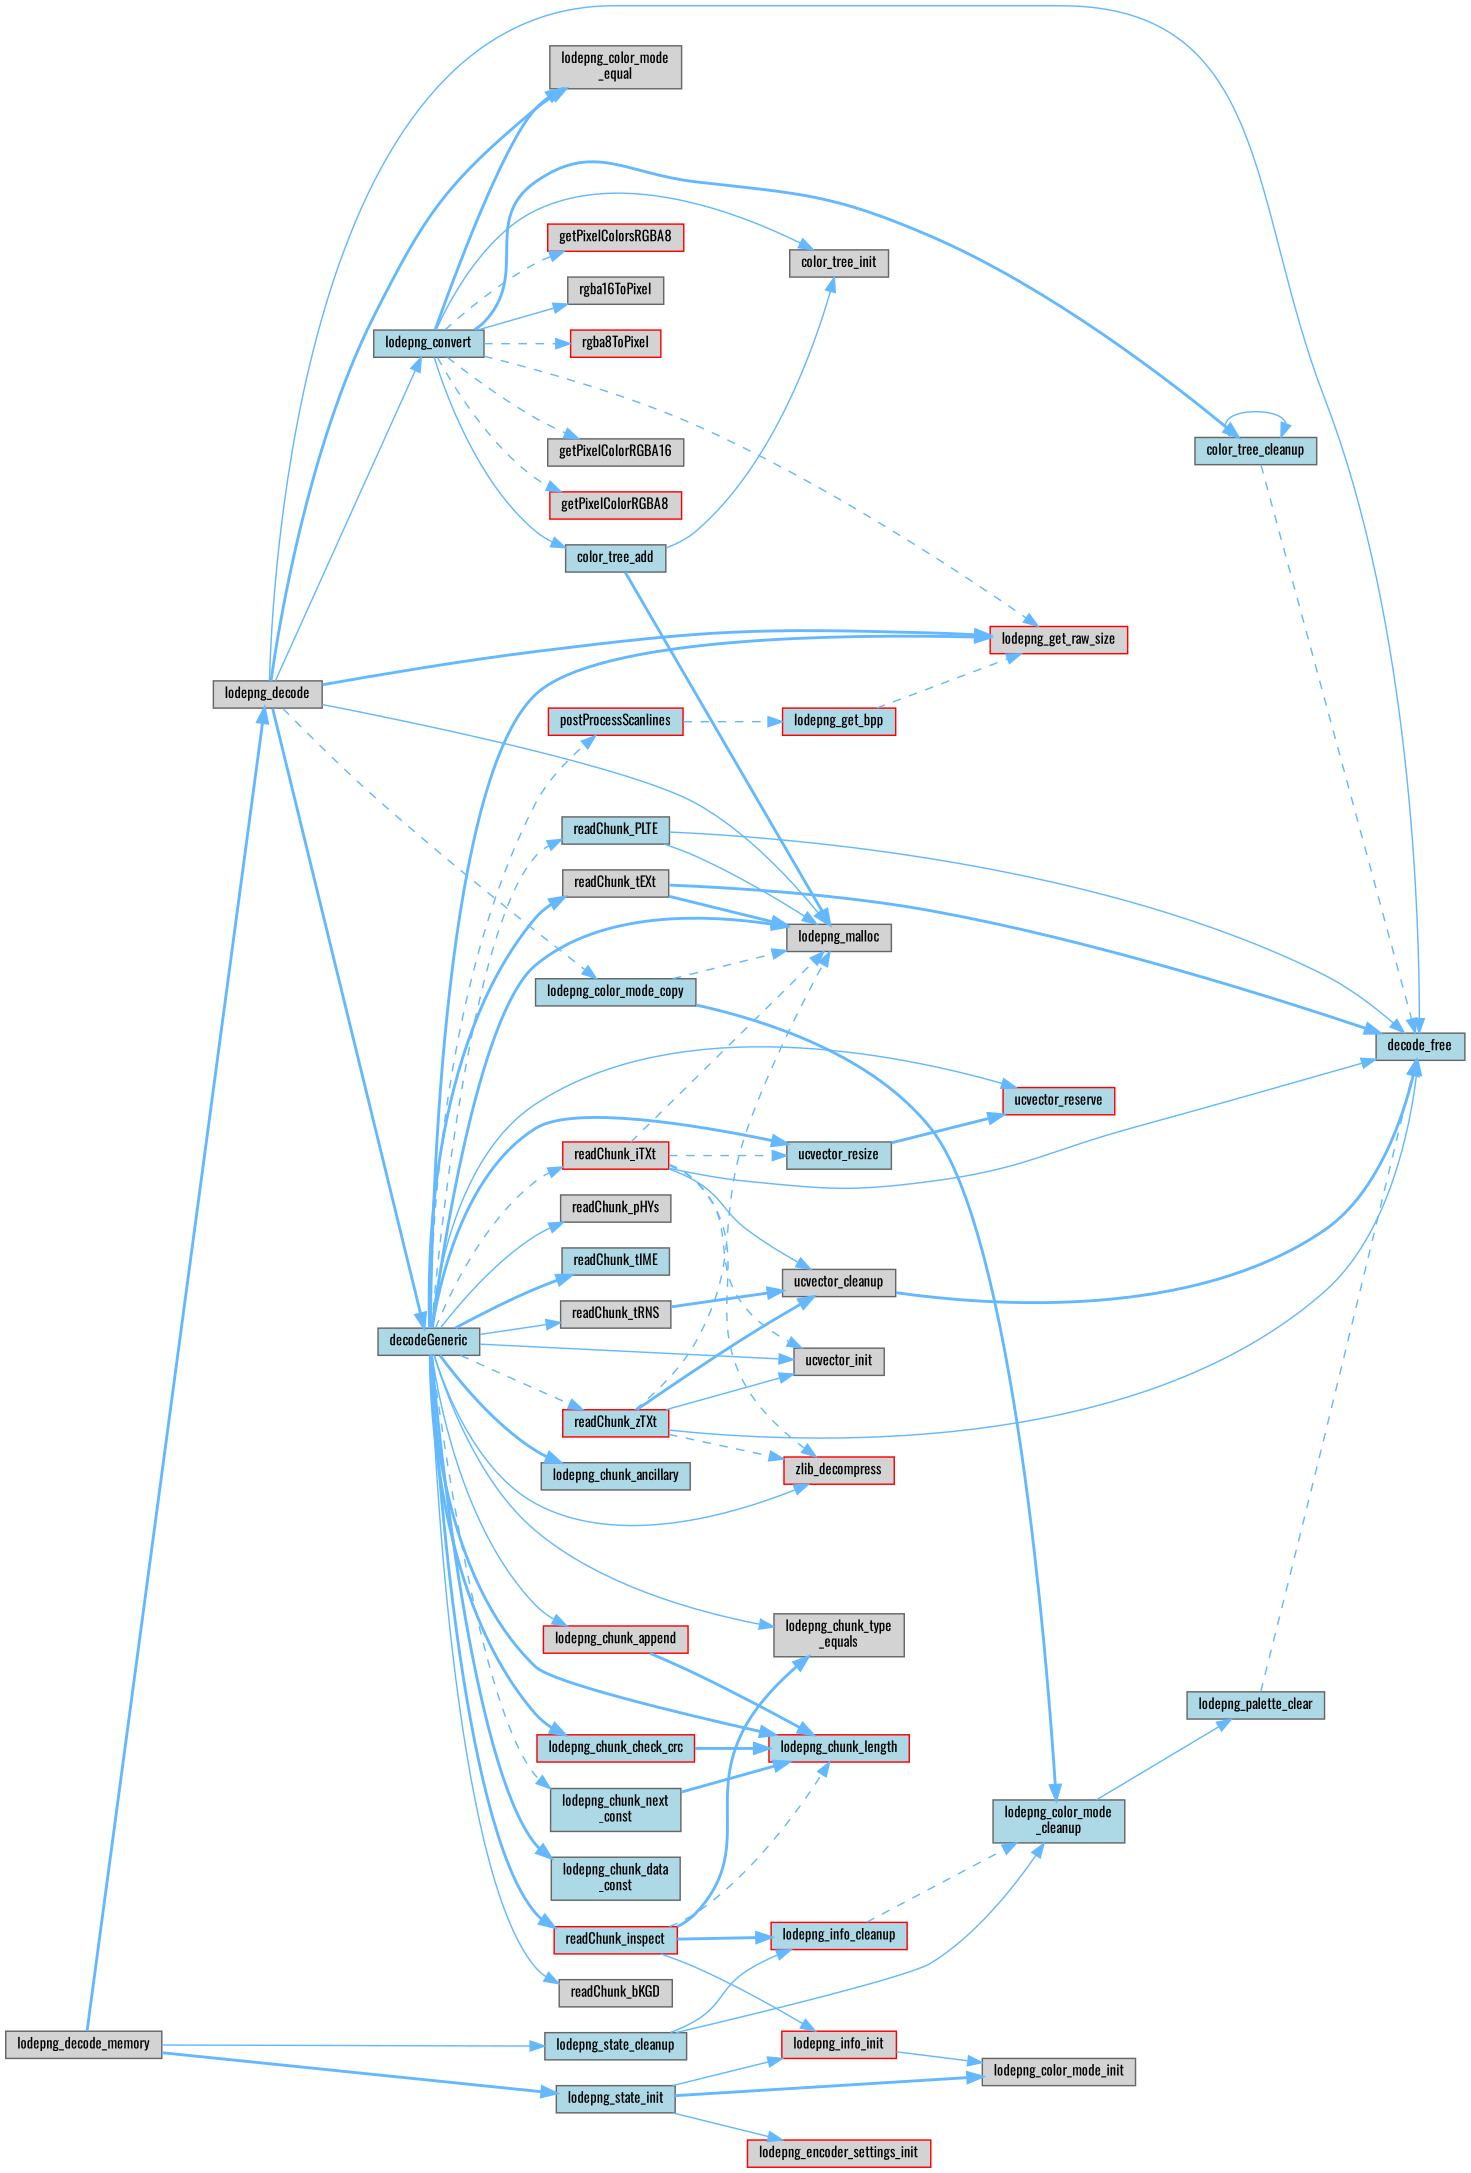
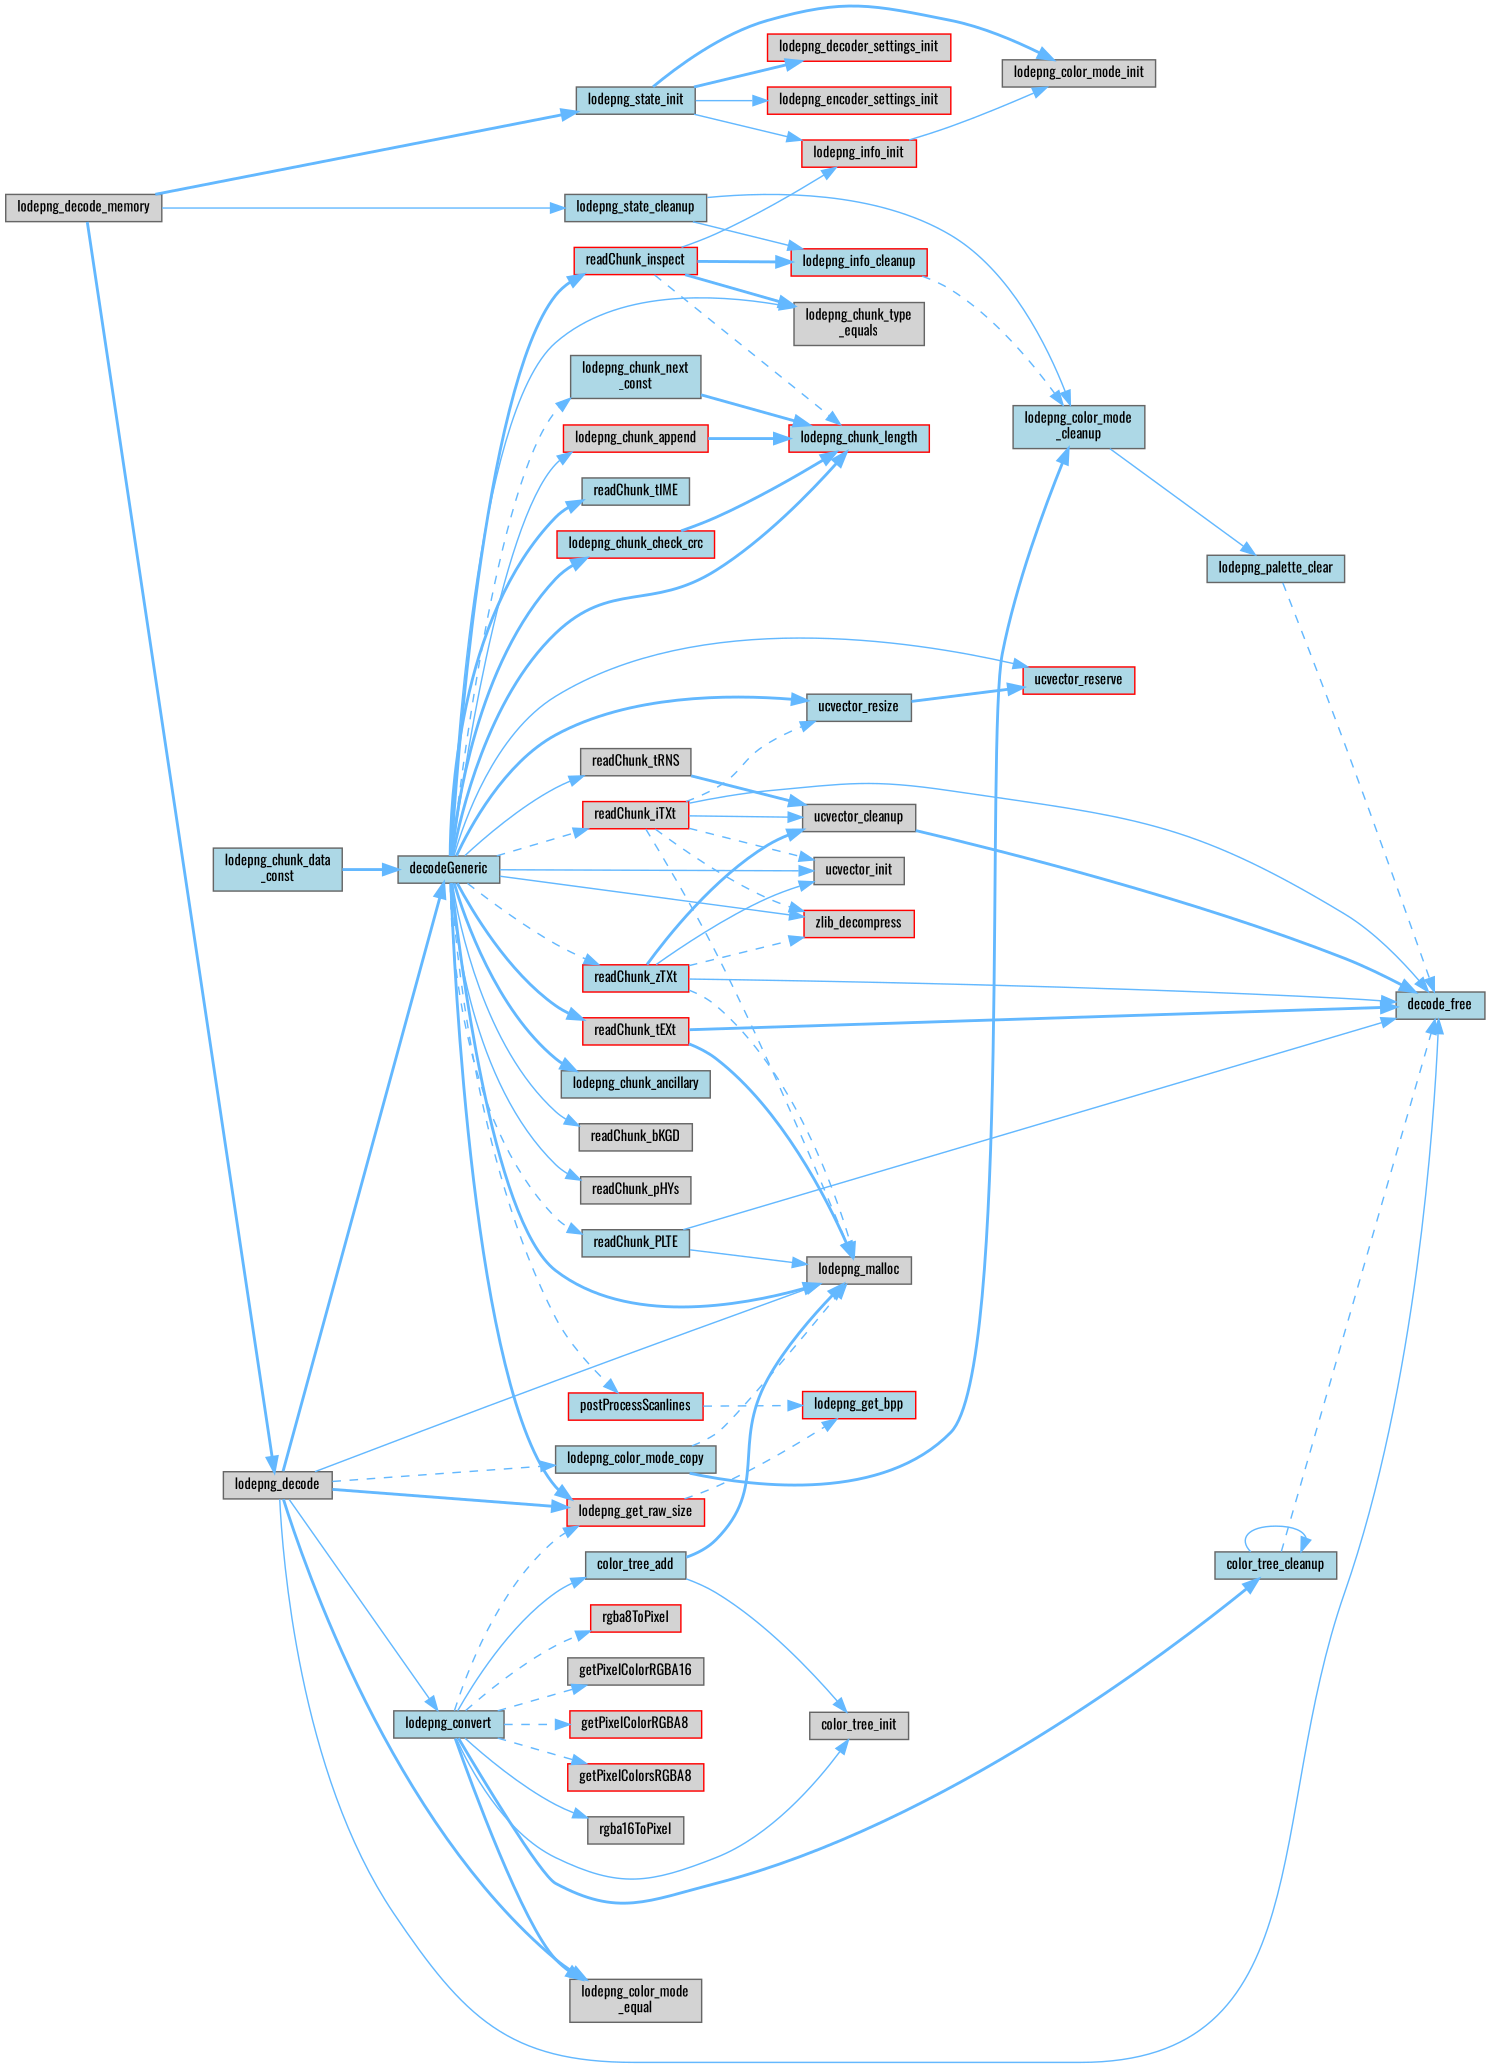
none -> (859, 48)
(942, 683) -> (756, 1467)
(616, 884) -> (636, 1031)
(464, 1608) -> (363, 870)
